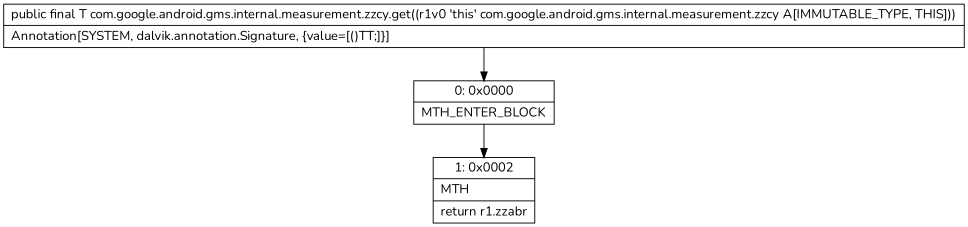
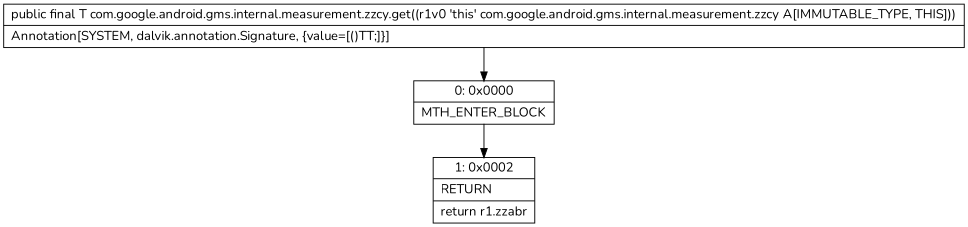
(455, 189) -> (466, 189)
